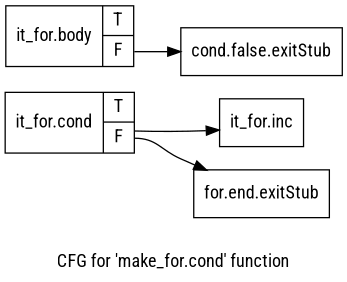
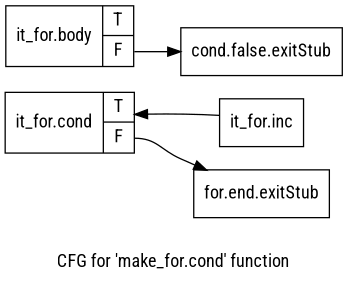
(170, 131) -> (183, 114)
